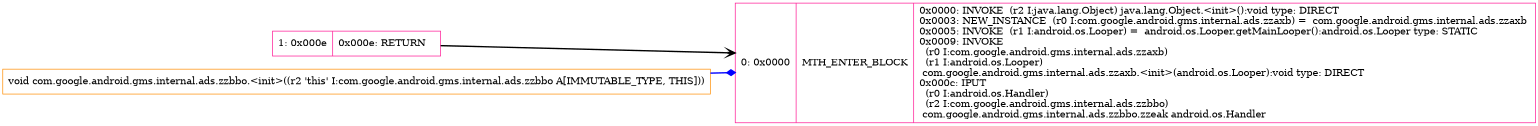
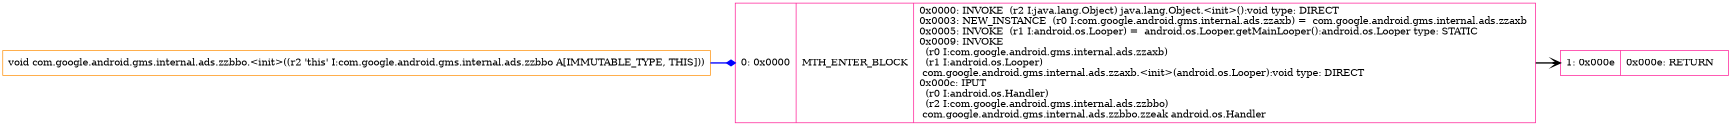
(584, 49) -> (1544, 63)
